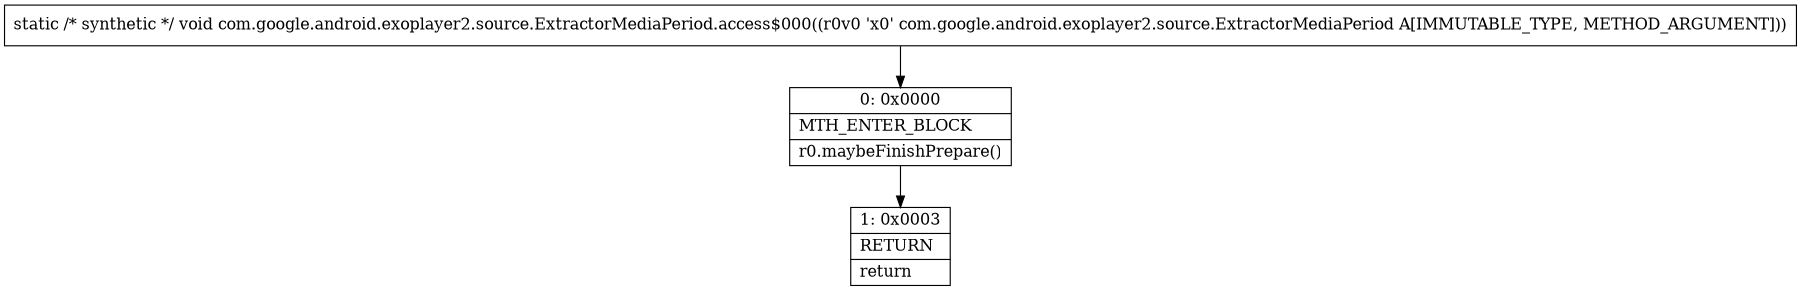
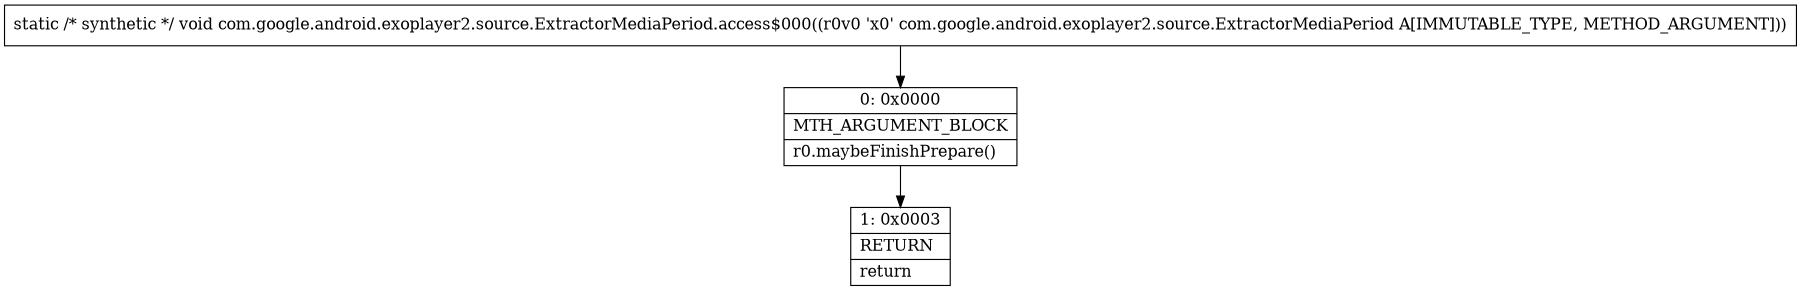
(886, 126) -> (900, 126)
